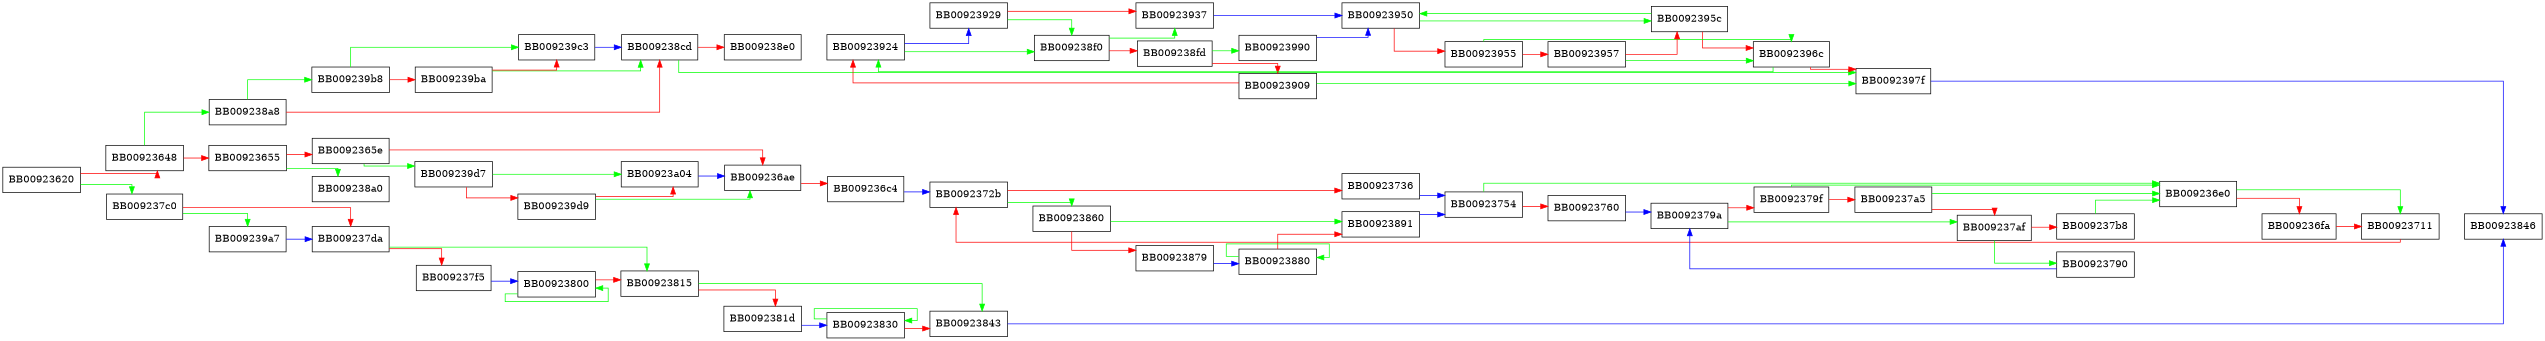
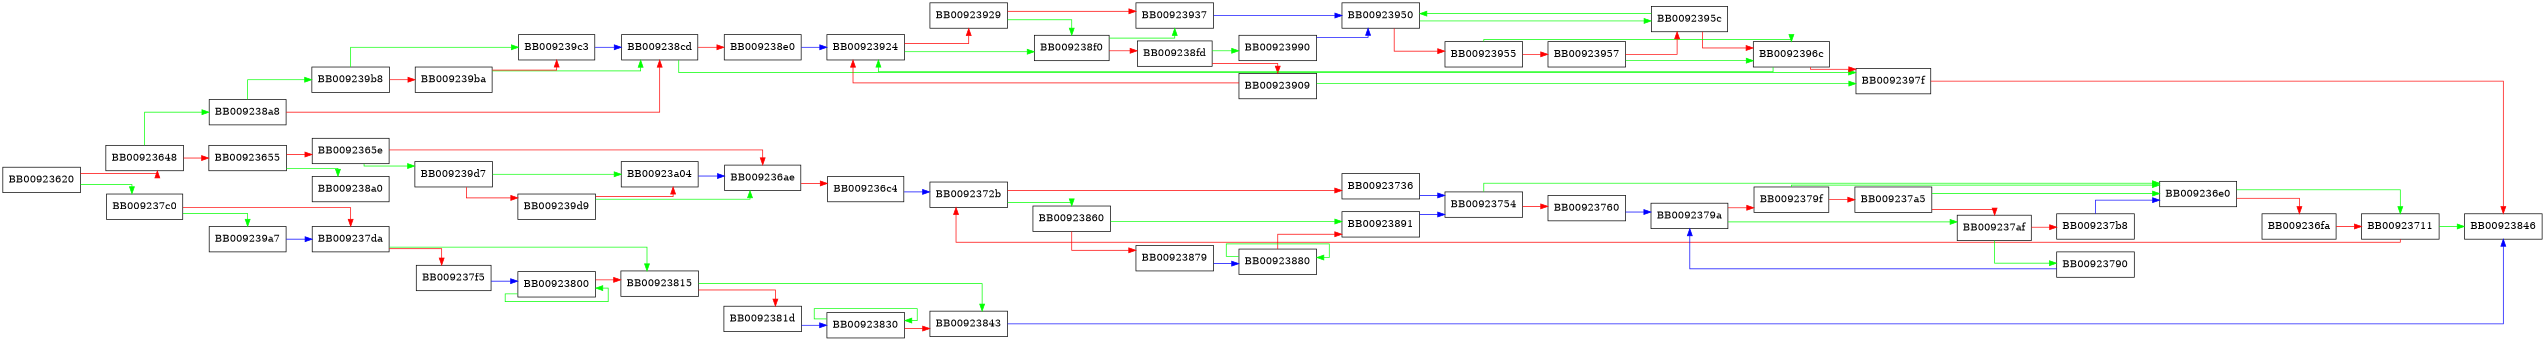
(941, 44) -> (941, 44)
none -> (811, 47)
(2280, 81) -> (2280, 81)
(2117, 200) -> (2117, 200)
none -> (2448, 226)
